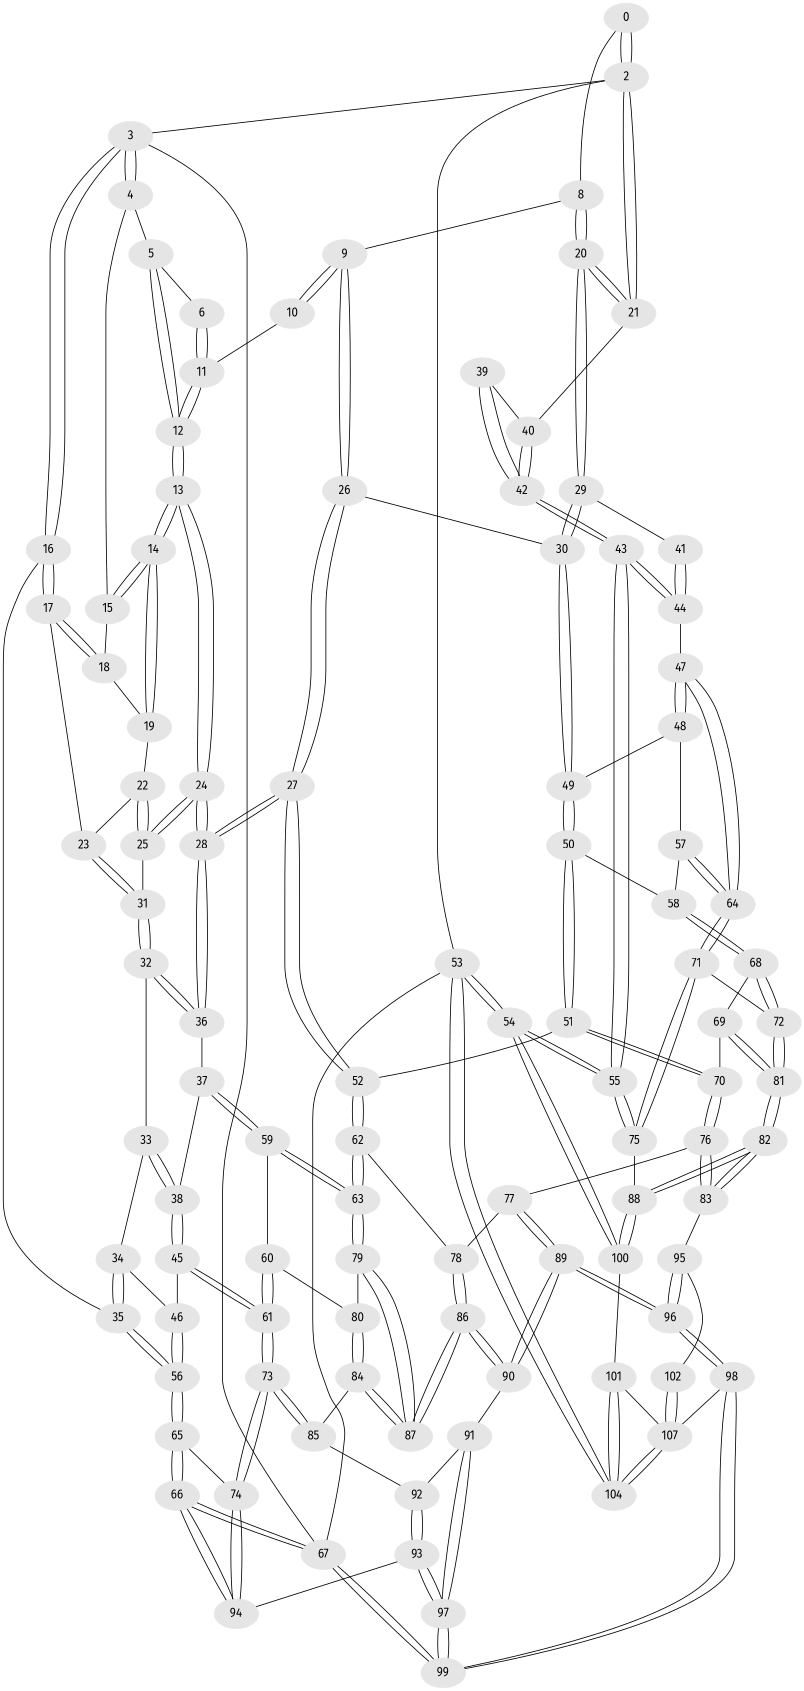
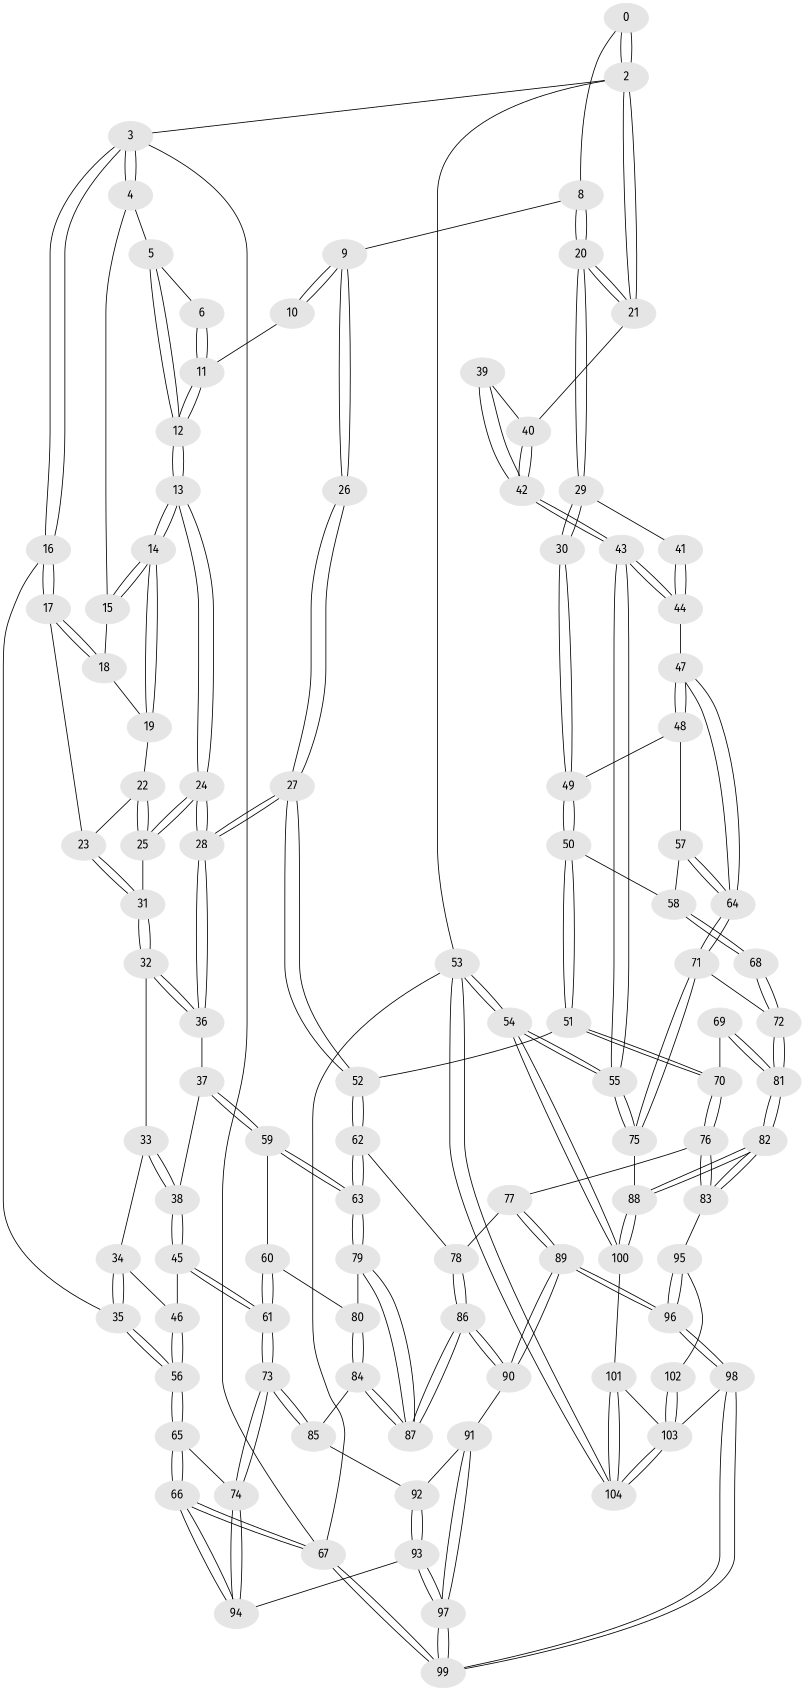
(454, 520) -> none
(741, 989) -> none
(670, 1436) -> (670, 1436)
